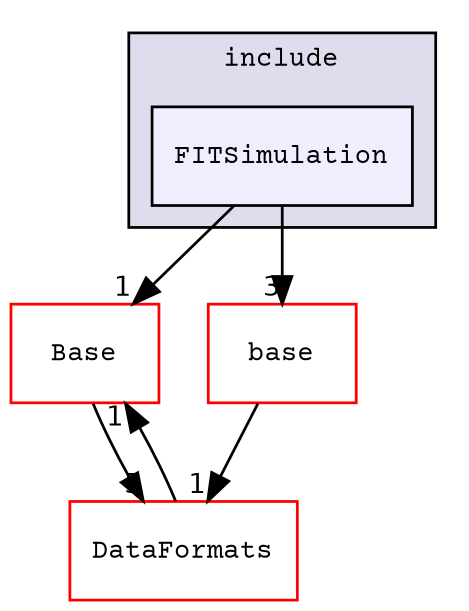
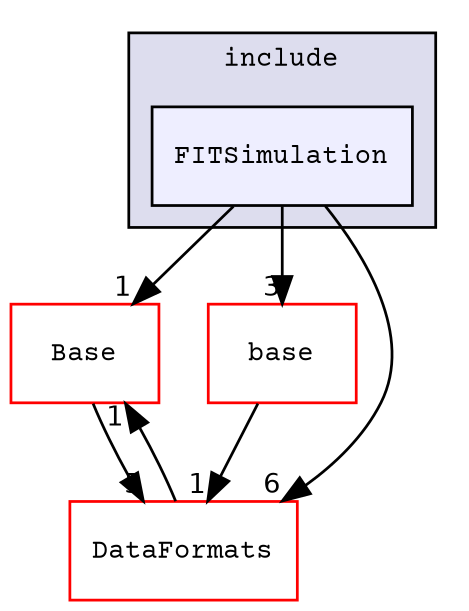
none -> (392, 353)
